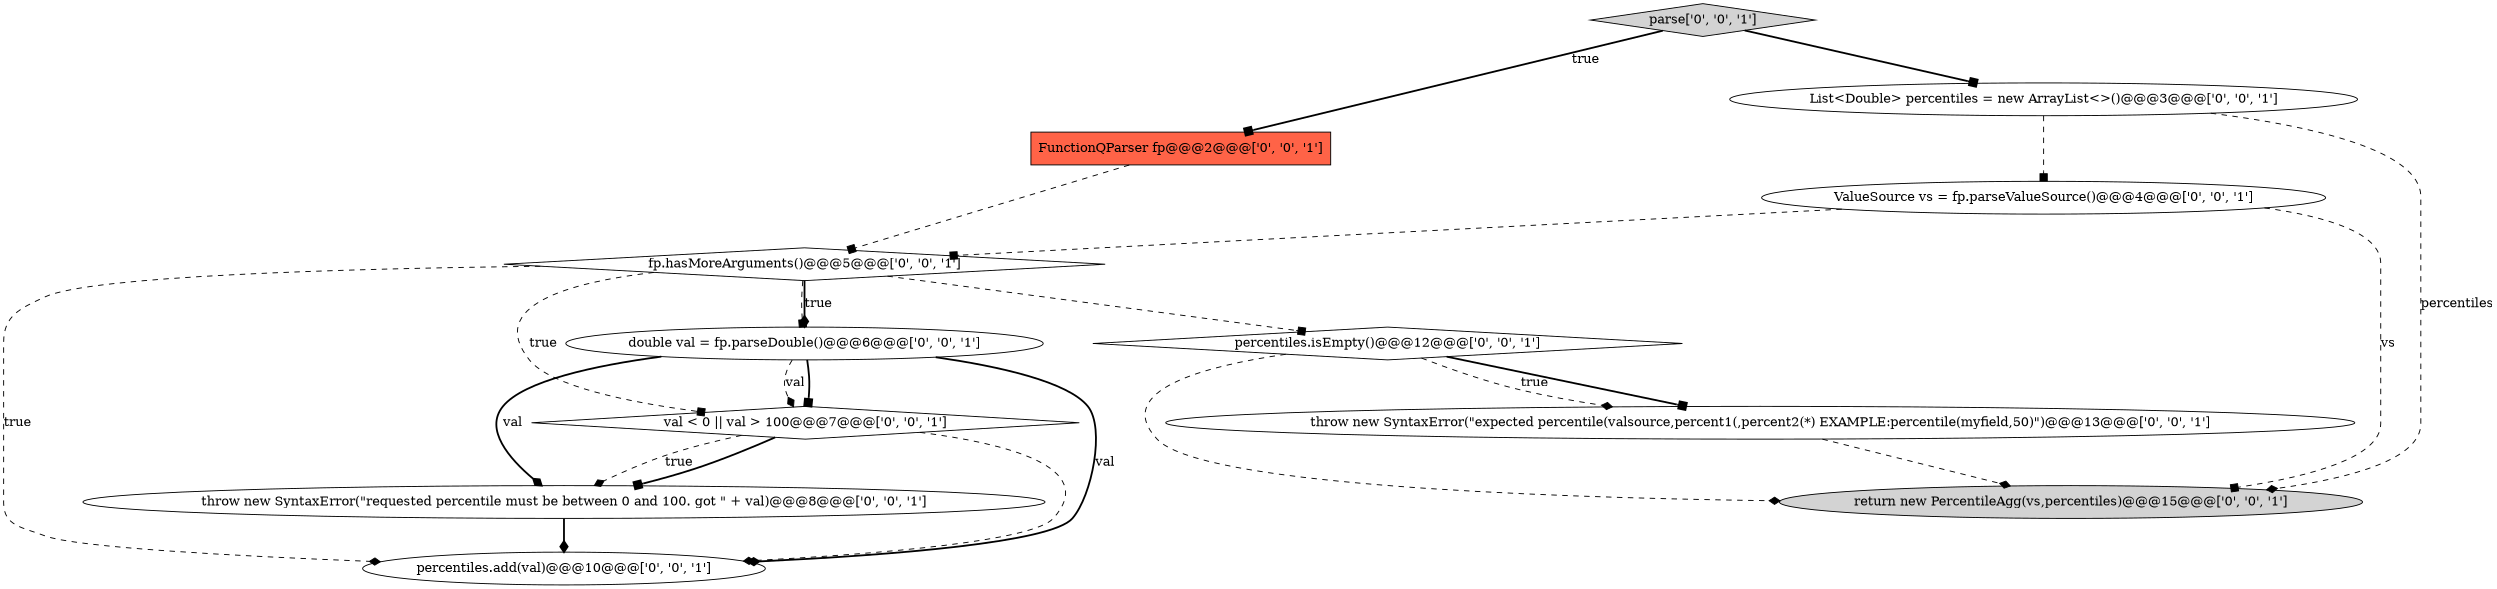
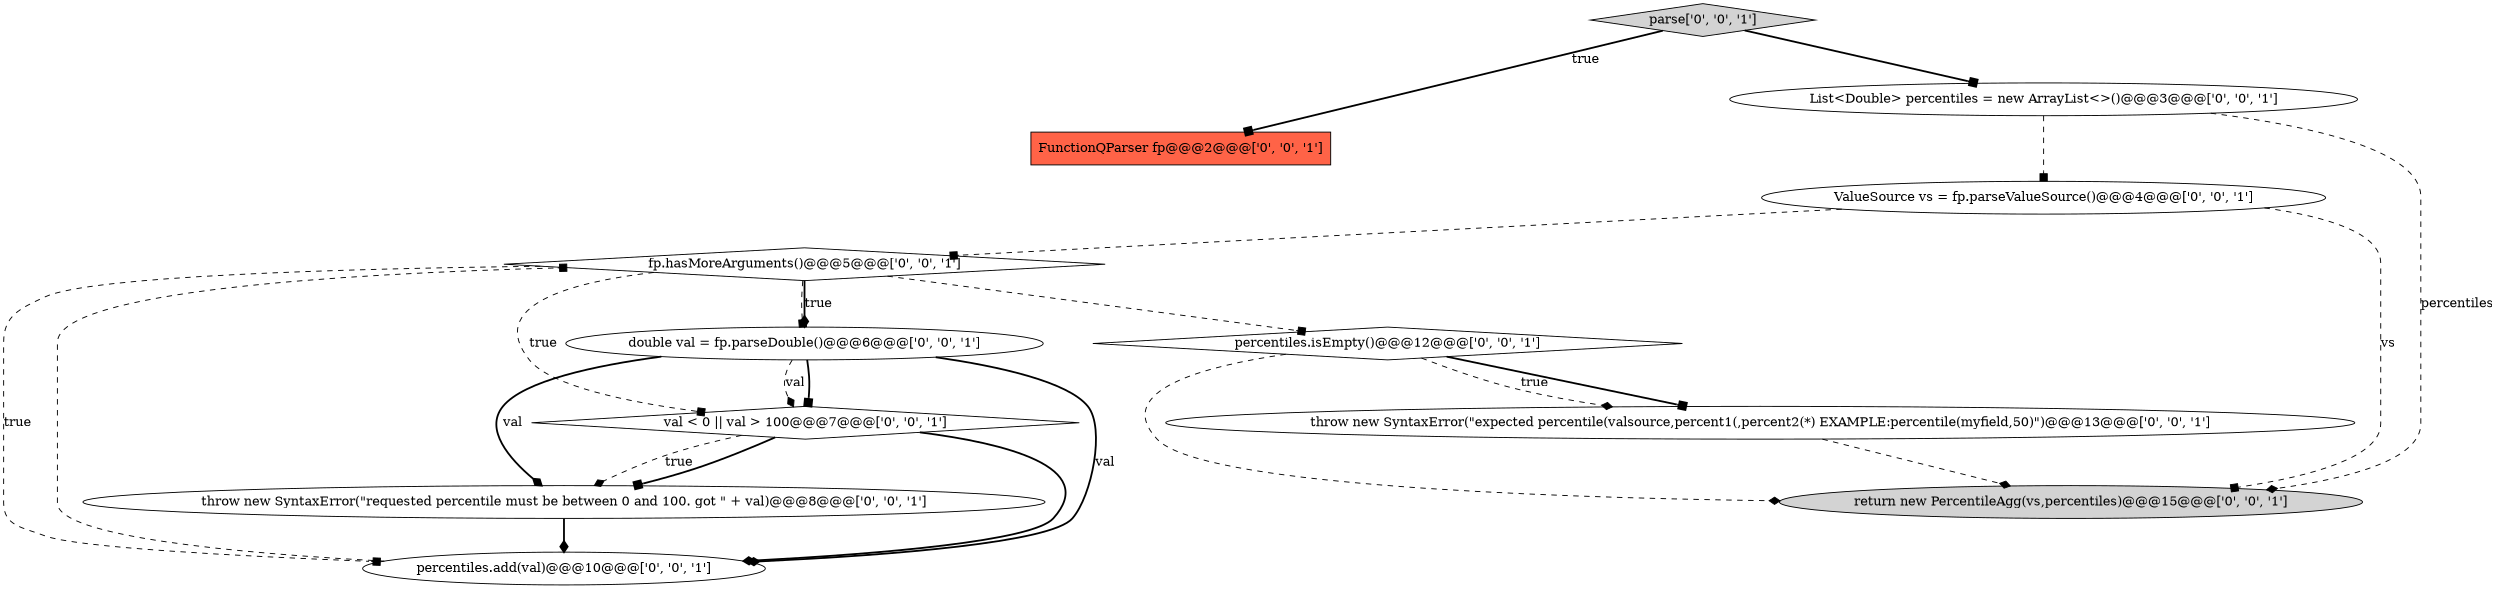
(993, 206) -> (62, 336)
(5, 333) -> (5, 333)
(1038, 527) -> (1038, 527)
